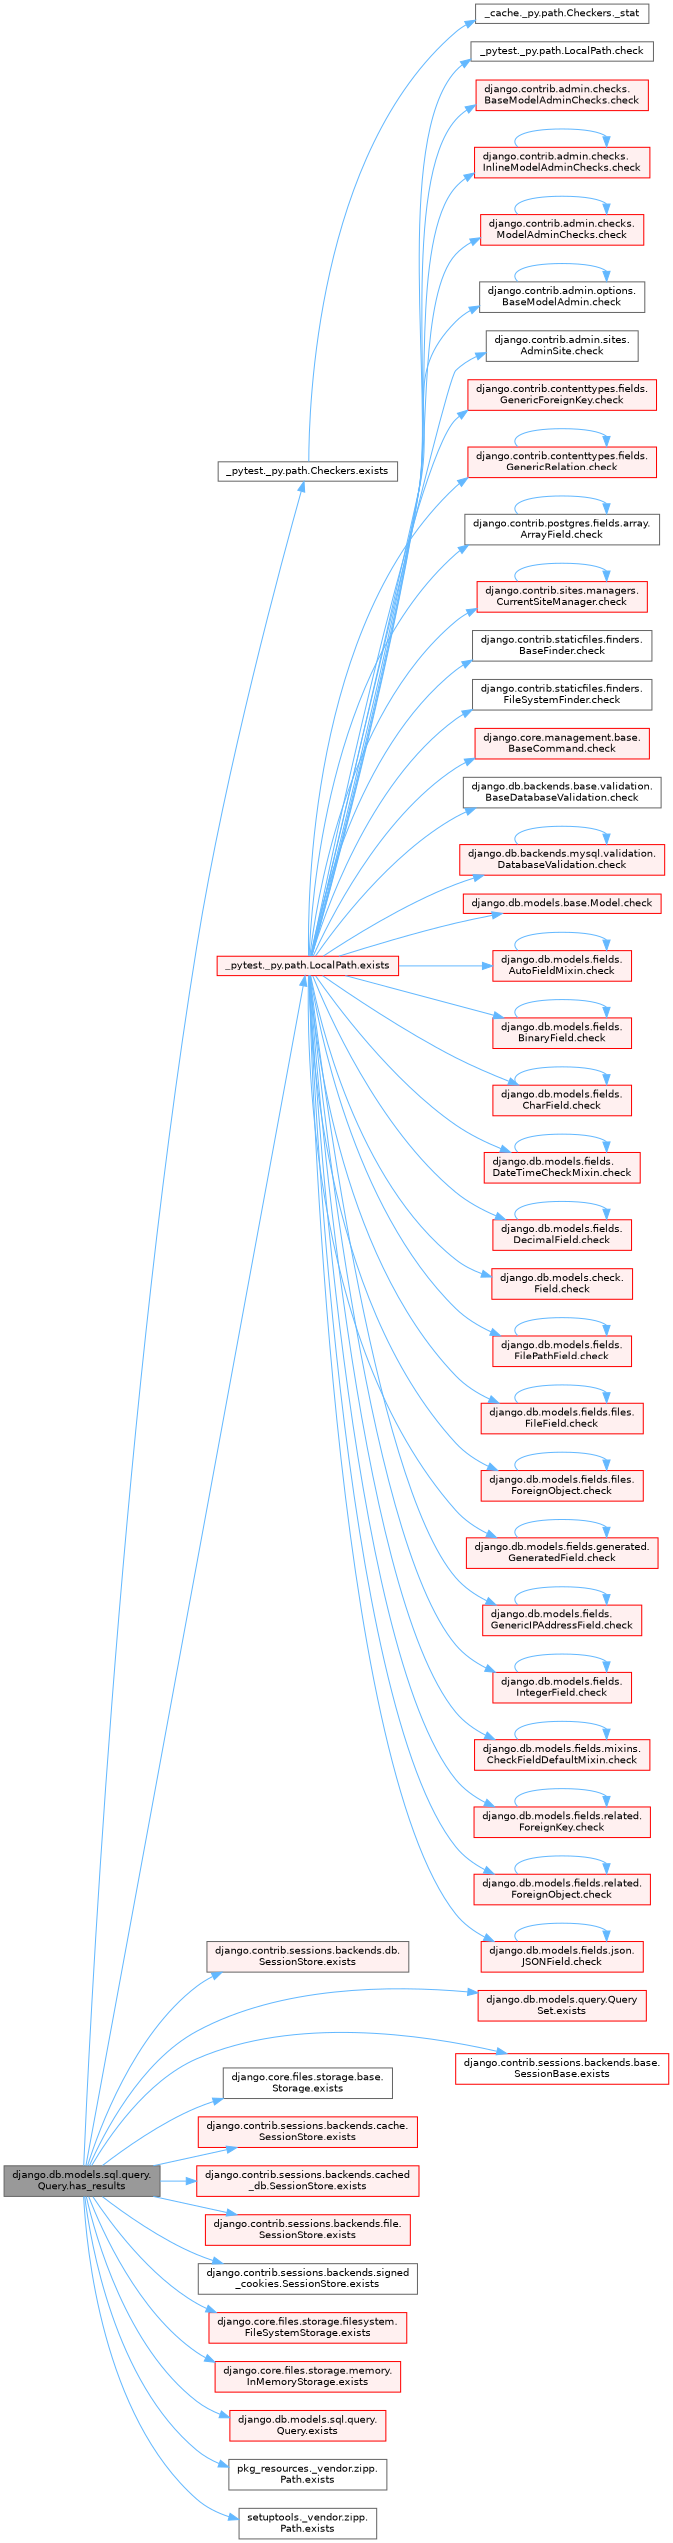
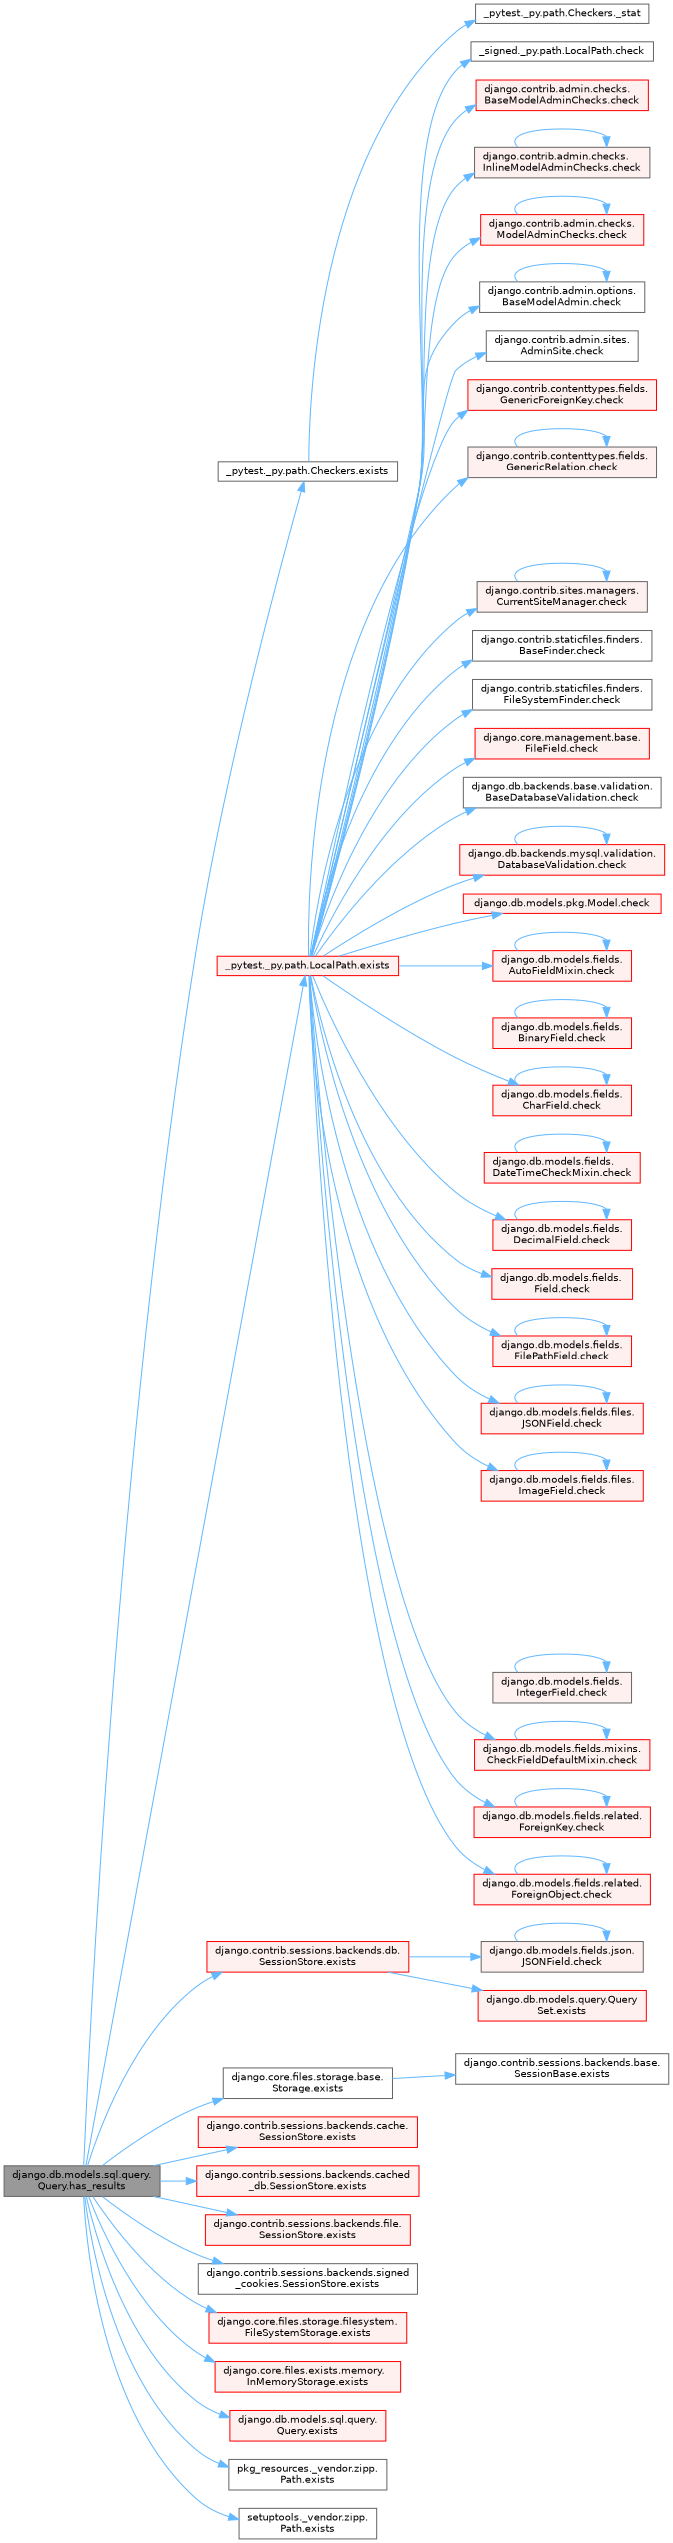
(562, 14) -> (562, 14)
(562, 51) -> (562, 51)
(562, 163) -> (562, 163)
(562, 462) -> (562, 462)
(562, 530) -> none
(562, 597) -> (562, 597)
(562, 744) -> (562, 744)
(562, 904) -> (562, 904)
(420, 995) -> none
(397, 1075) -> none
(562, 1284) -> (562, 1284)
(365, 1372) -> none
(562, 1419) -> (562, 1419)
(343, 1472) -> (440, 1957)
(562, 1486) -> (562, 1486)
(562, 1553) -> none
(562, 1620) -> none
(562, 1688) -> (562, 1688)
(308, 1957) -> (308, 1957)
(562, 1957) -> (562, 1957)
(244, 2011) -> (430, 1980)
(270, 2038) -> (419, 2077)
(562, 2069) -> (562, 2069)
(308, 2377) -> (308, 2377)
